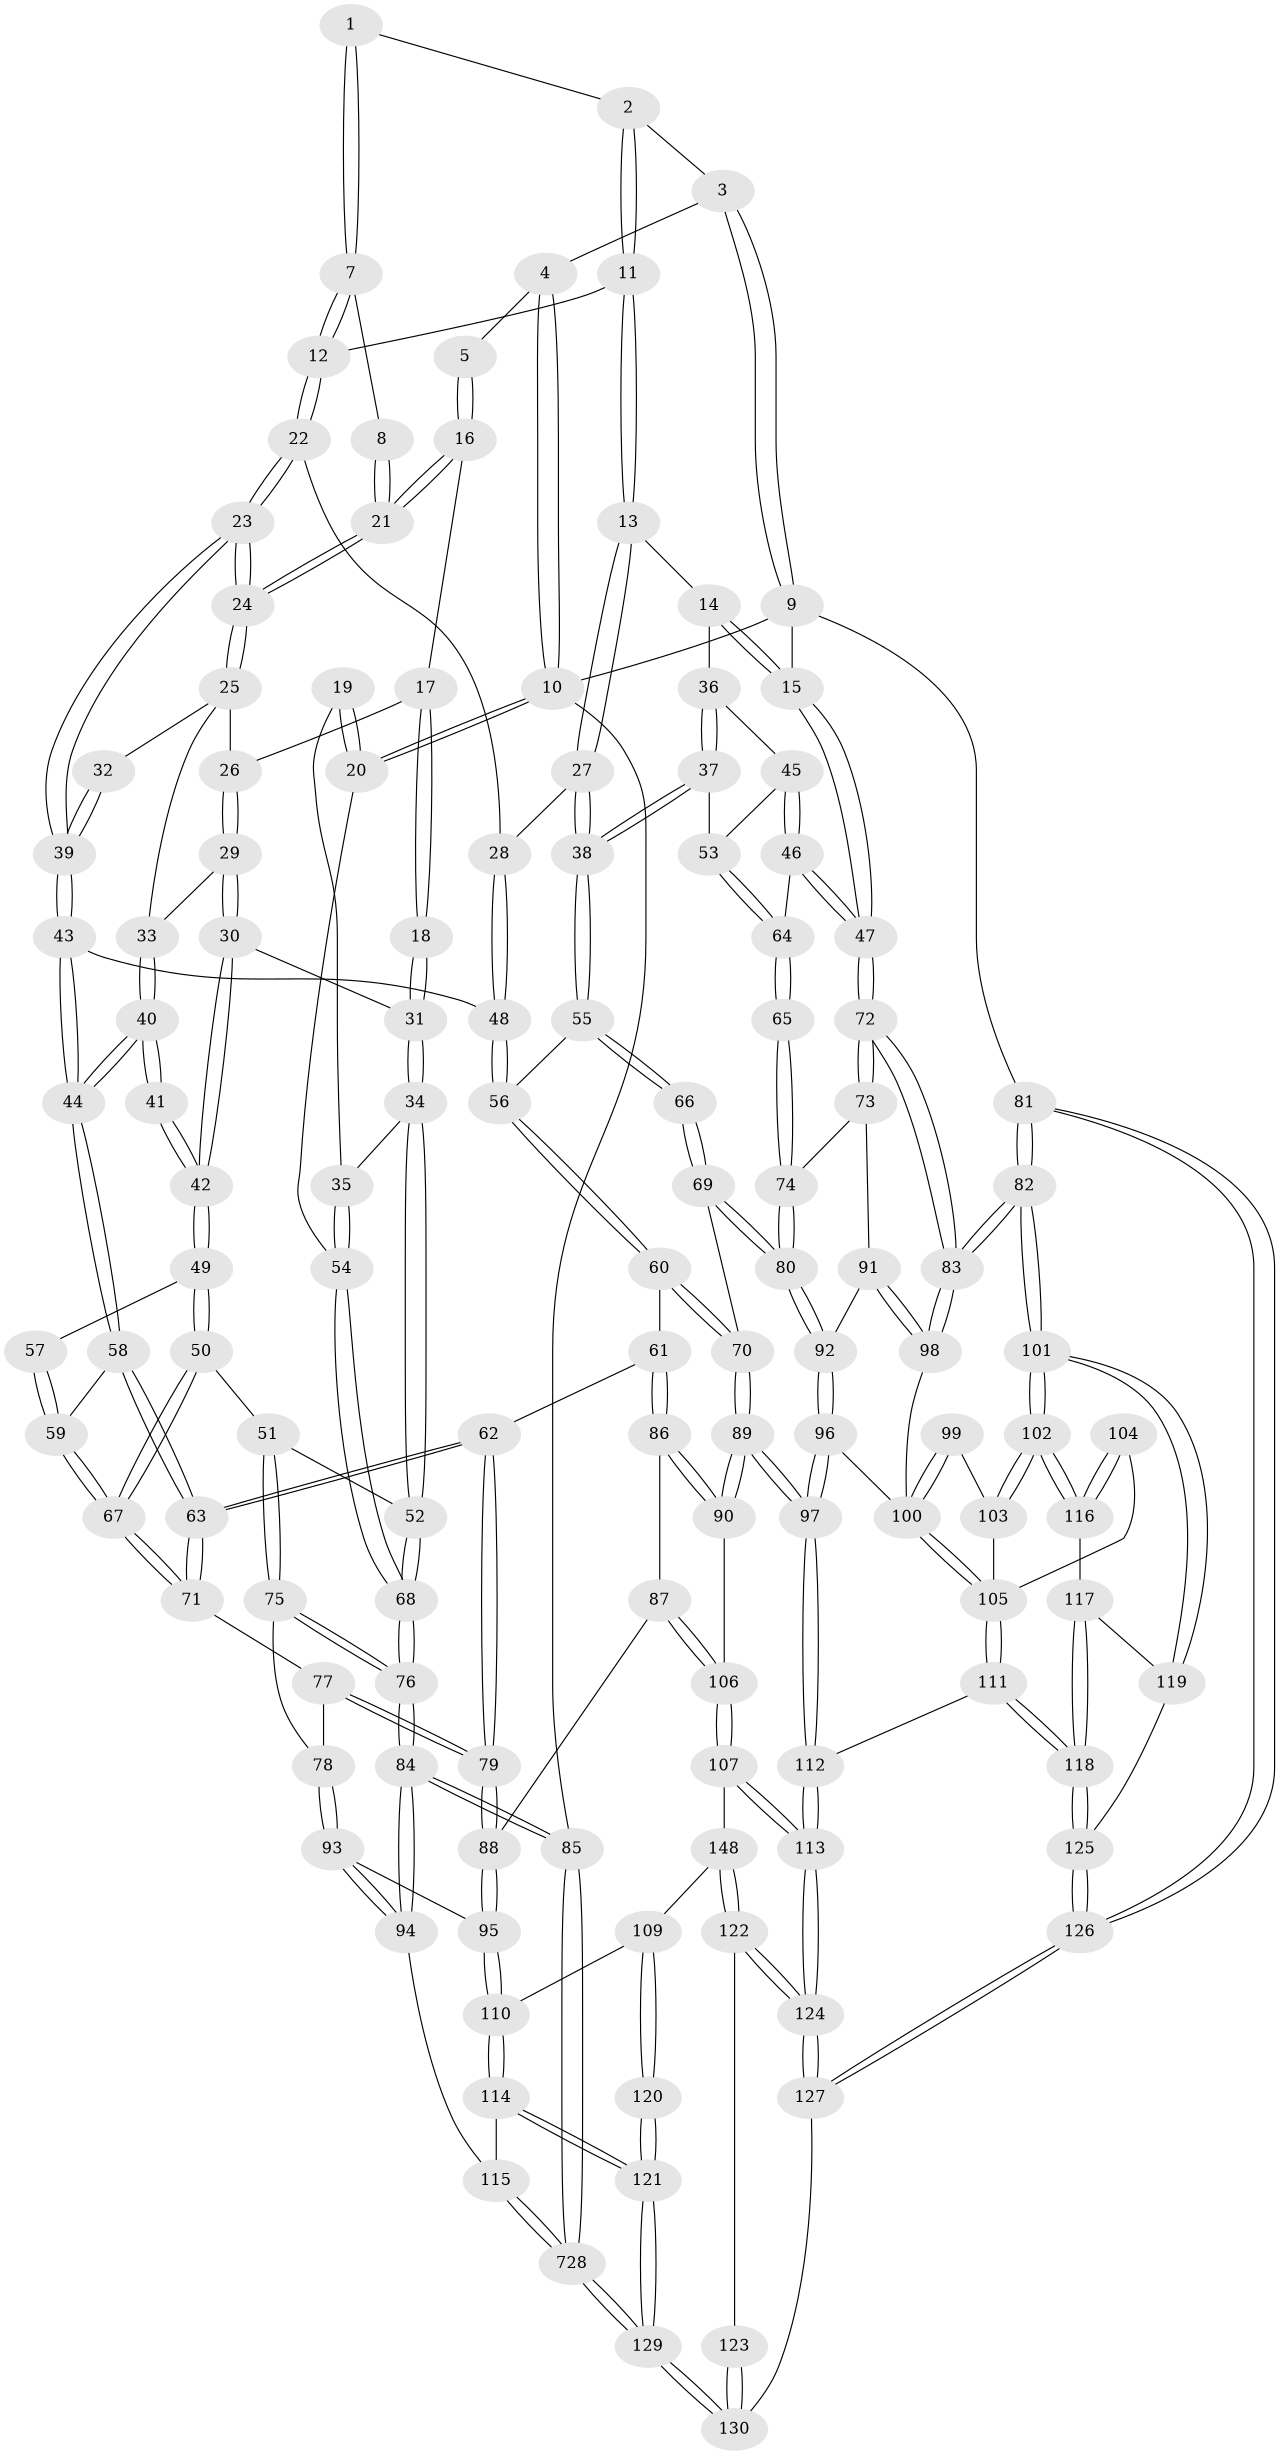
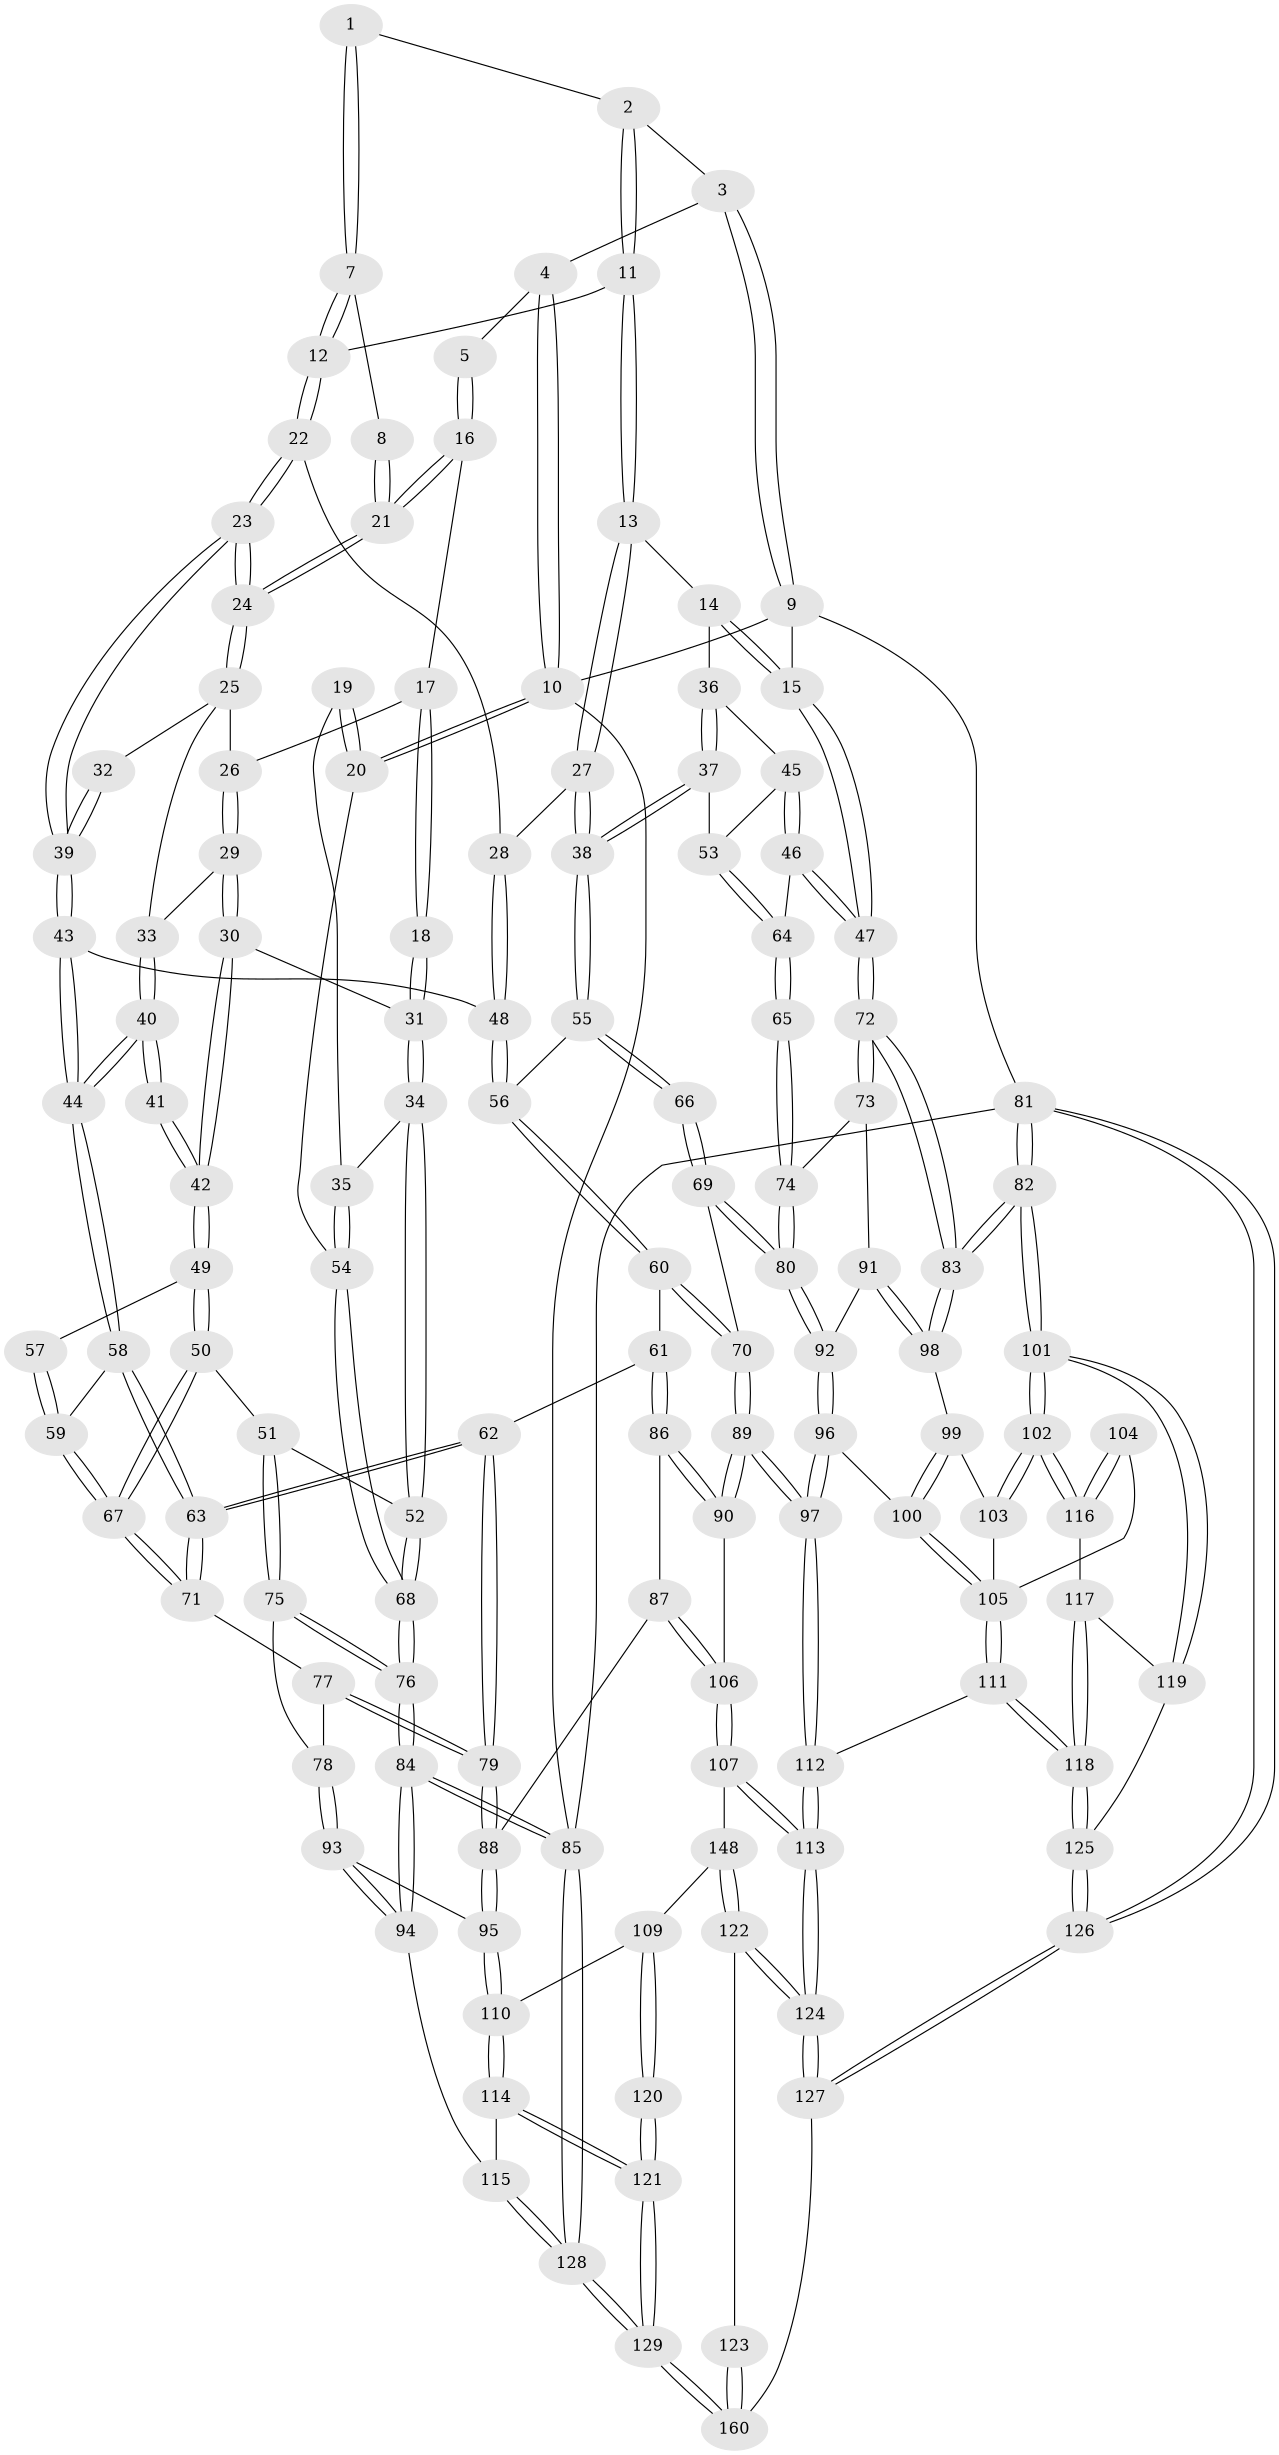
none -> (596, 1317)
(908, 1434) -> (941, 1393)
(572, 2264) -> (572, 2264)
(735, 2429) -> (735, 2429)
